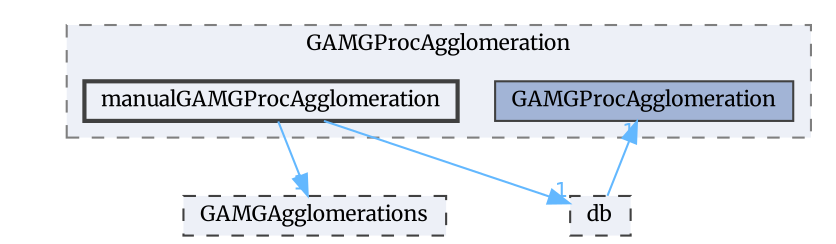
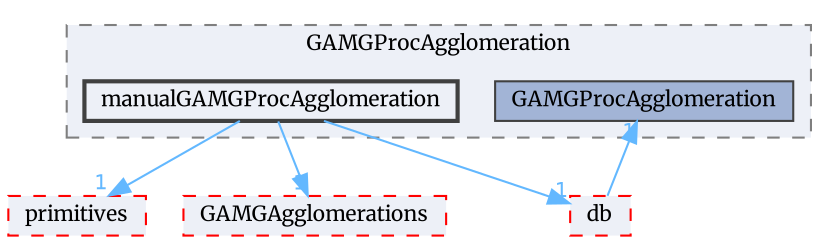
none -> (77, 216)
(315, 216) -> (315, 216)
(600, 216) -> (600, 216)
